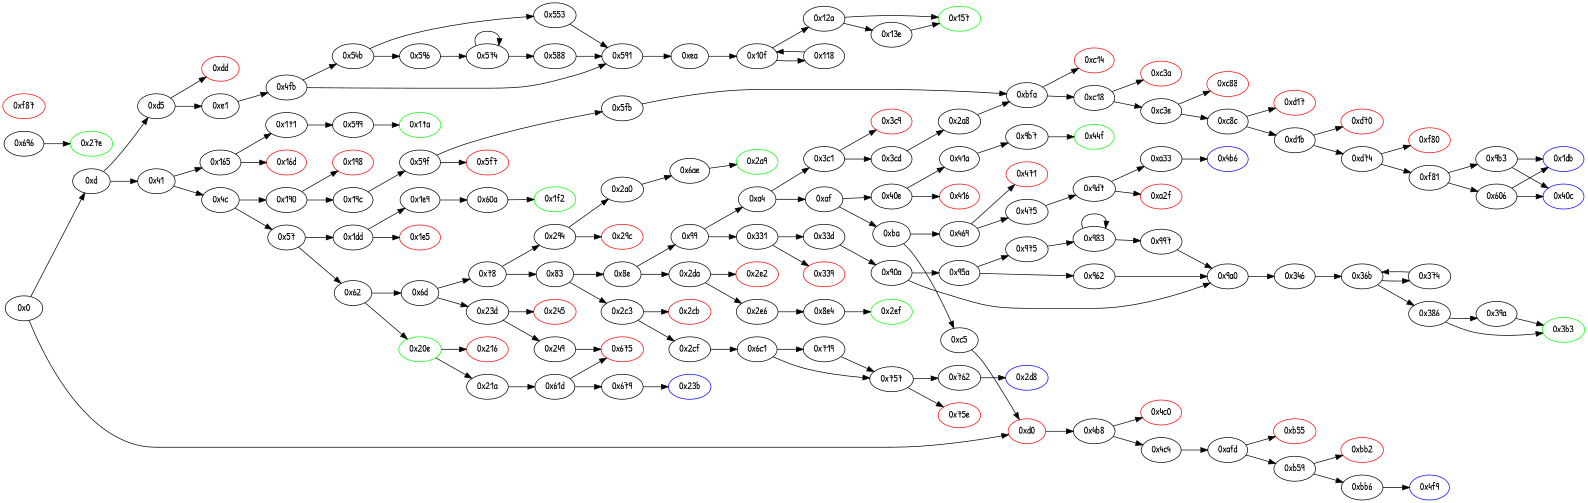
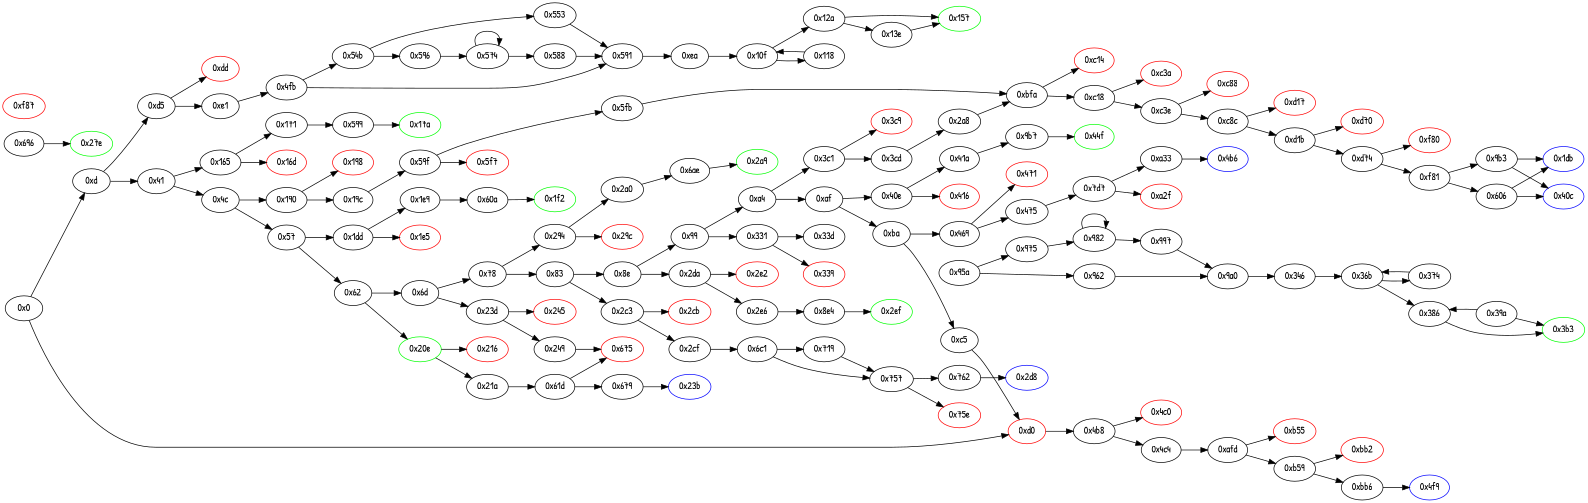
(1094, 189) -> (1094, 189)
(1094, 239) -> (1094, 239)
(892, 273) -> none
(1460, 319) -> (1467, 309)
